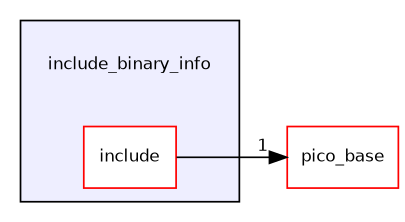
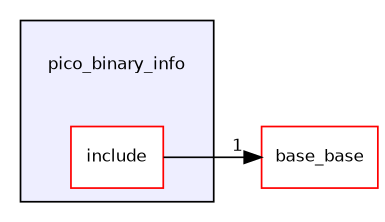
(130, 65) -> (117, 65)
(343, 157) -> (320, 157)
